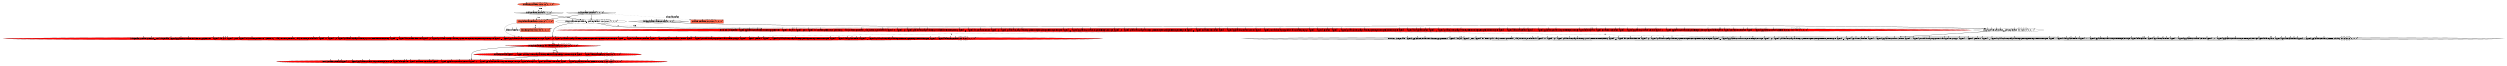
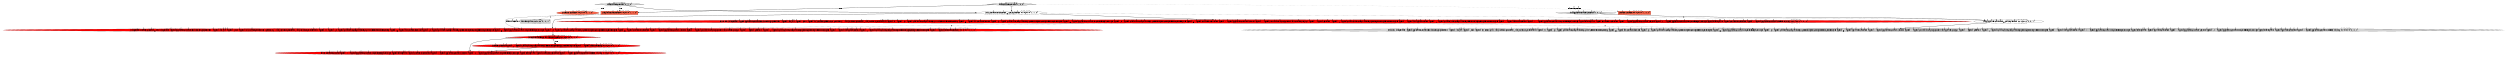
(539, 8) -> (600, 8)
(601, 27) -> none
(535, 30) -> (535, 21)
